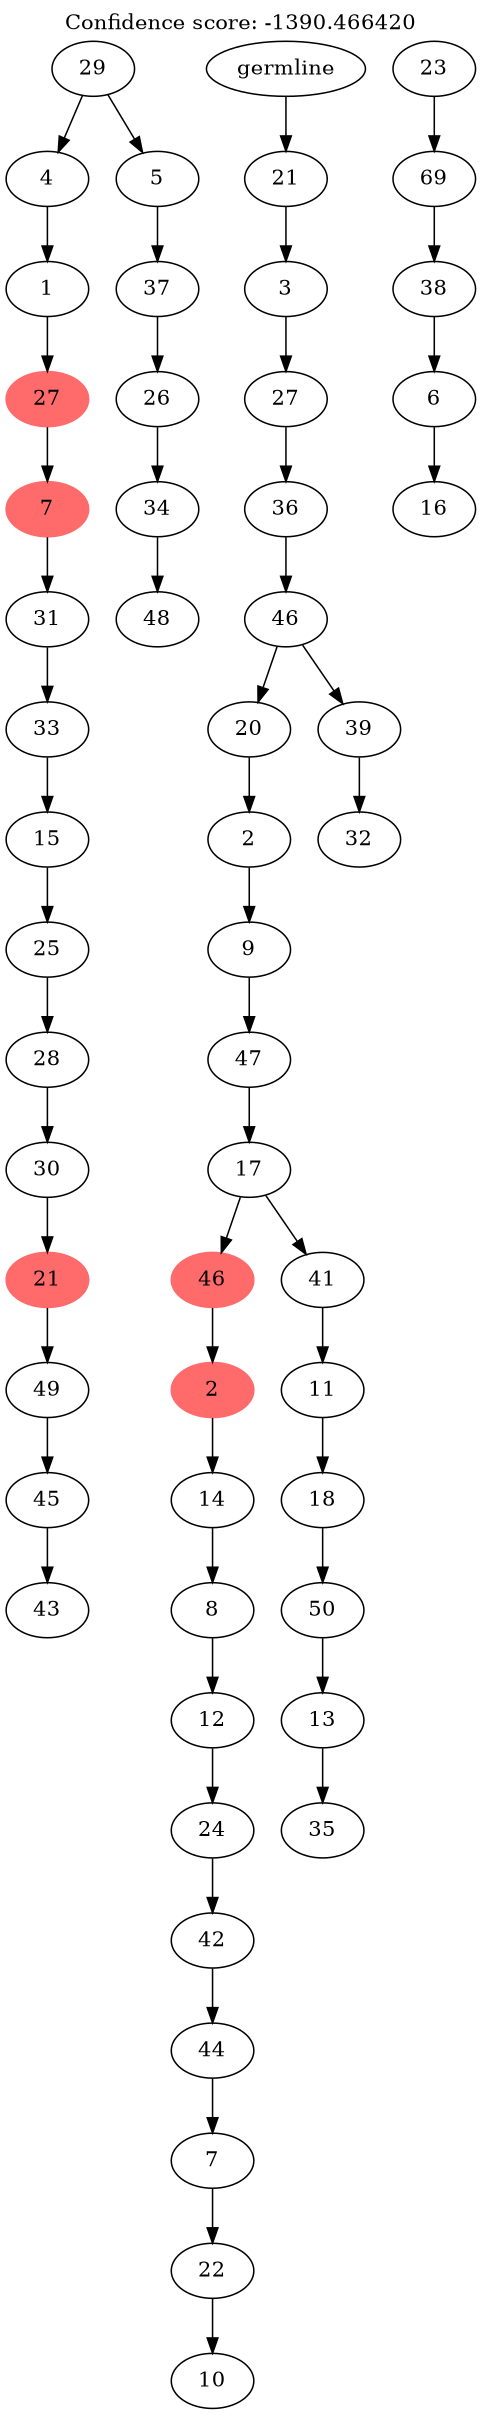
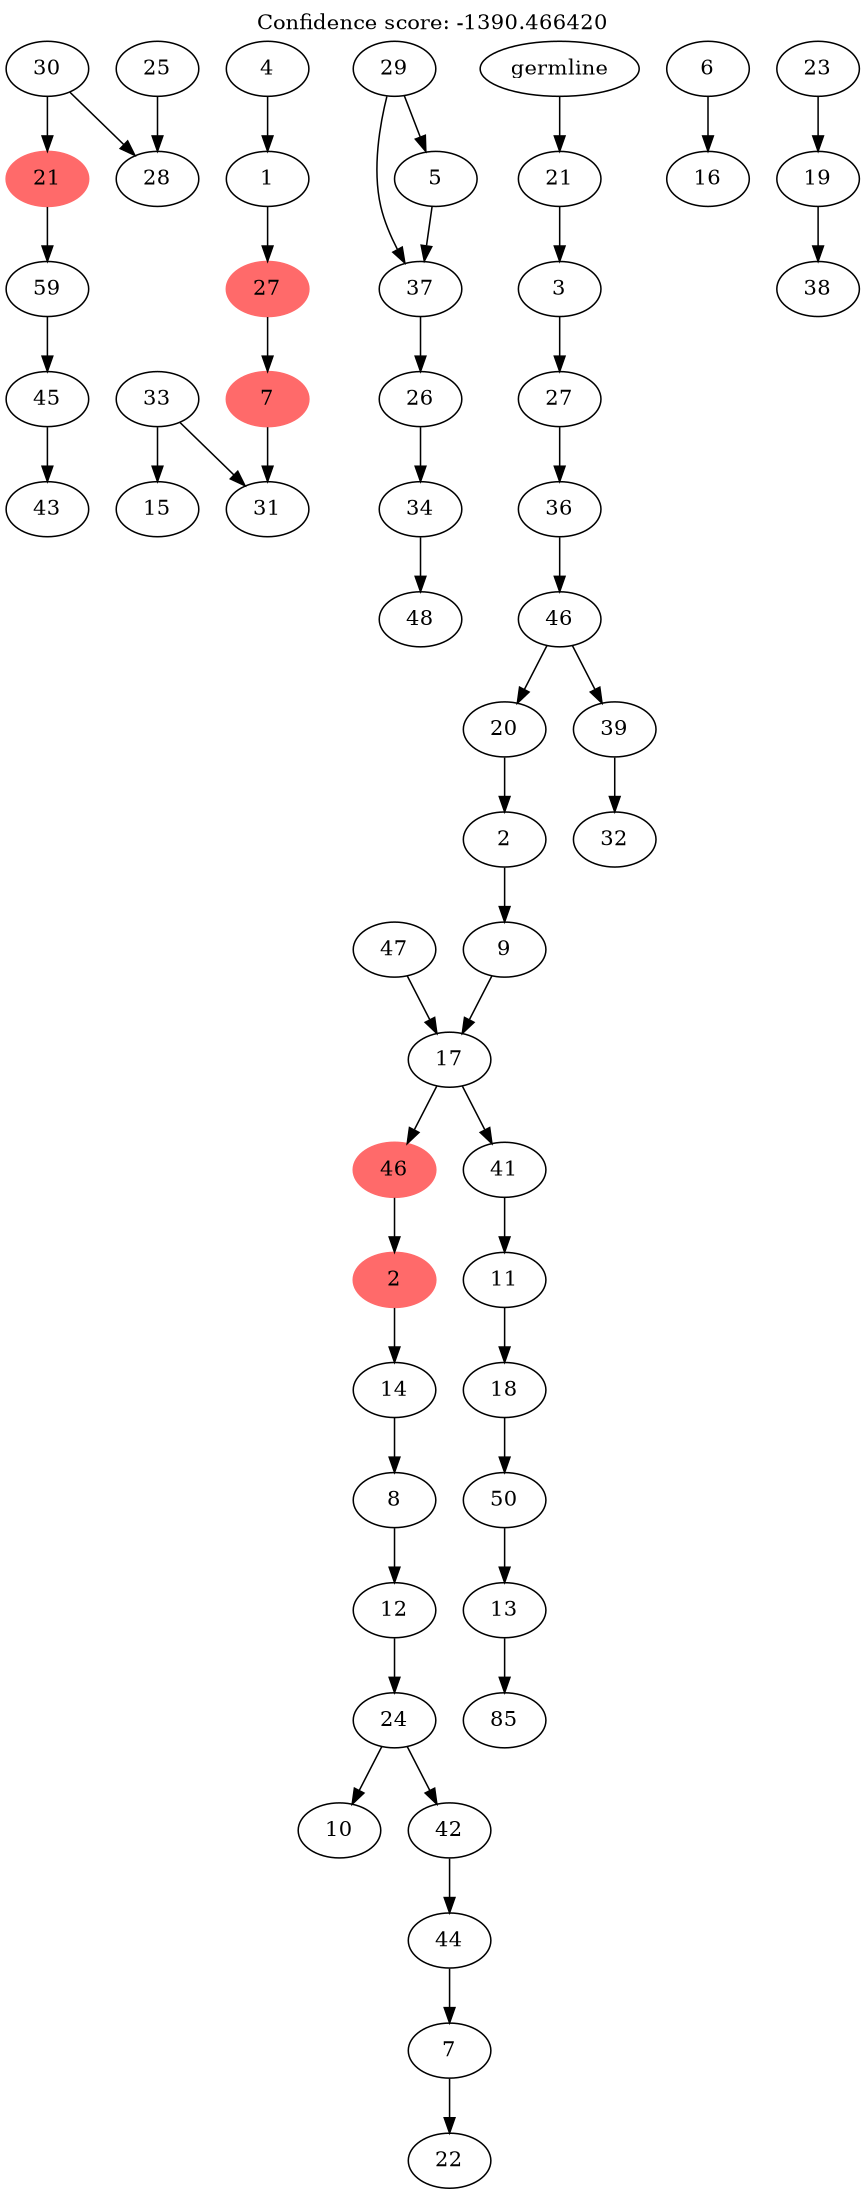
(73, 117) -> (377, 174)
(434, 179) -> (818, 179)
(434, 337) -> none
(47, 667) -> (207, 449)
(47, 887) -> none
(249, 997) -> (481, 998)
(47, 1107) -> (97, 118)
(47, 1390) -> (47, 289)
(323, 1830) -> (505, 1720)
(213, 2318) -> (371, 1769)
